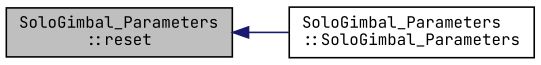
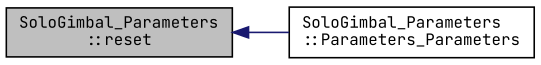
(412, 32) -> (412, 32)
